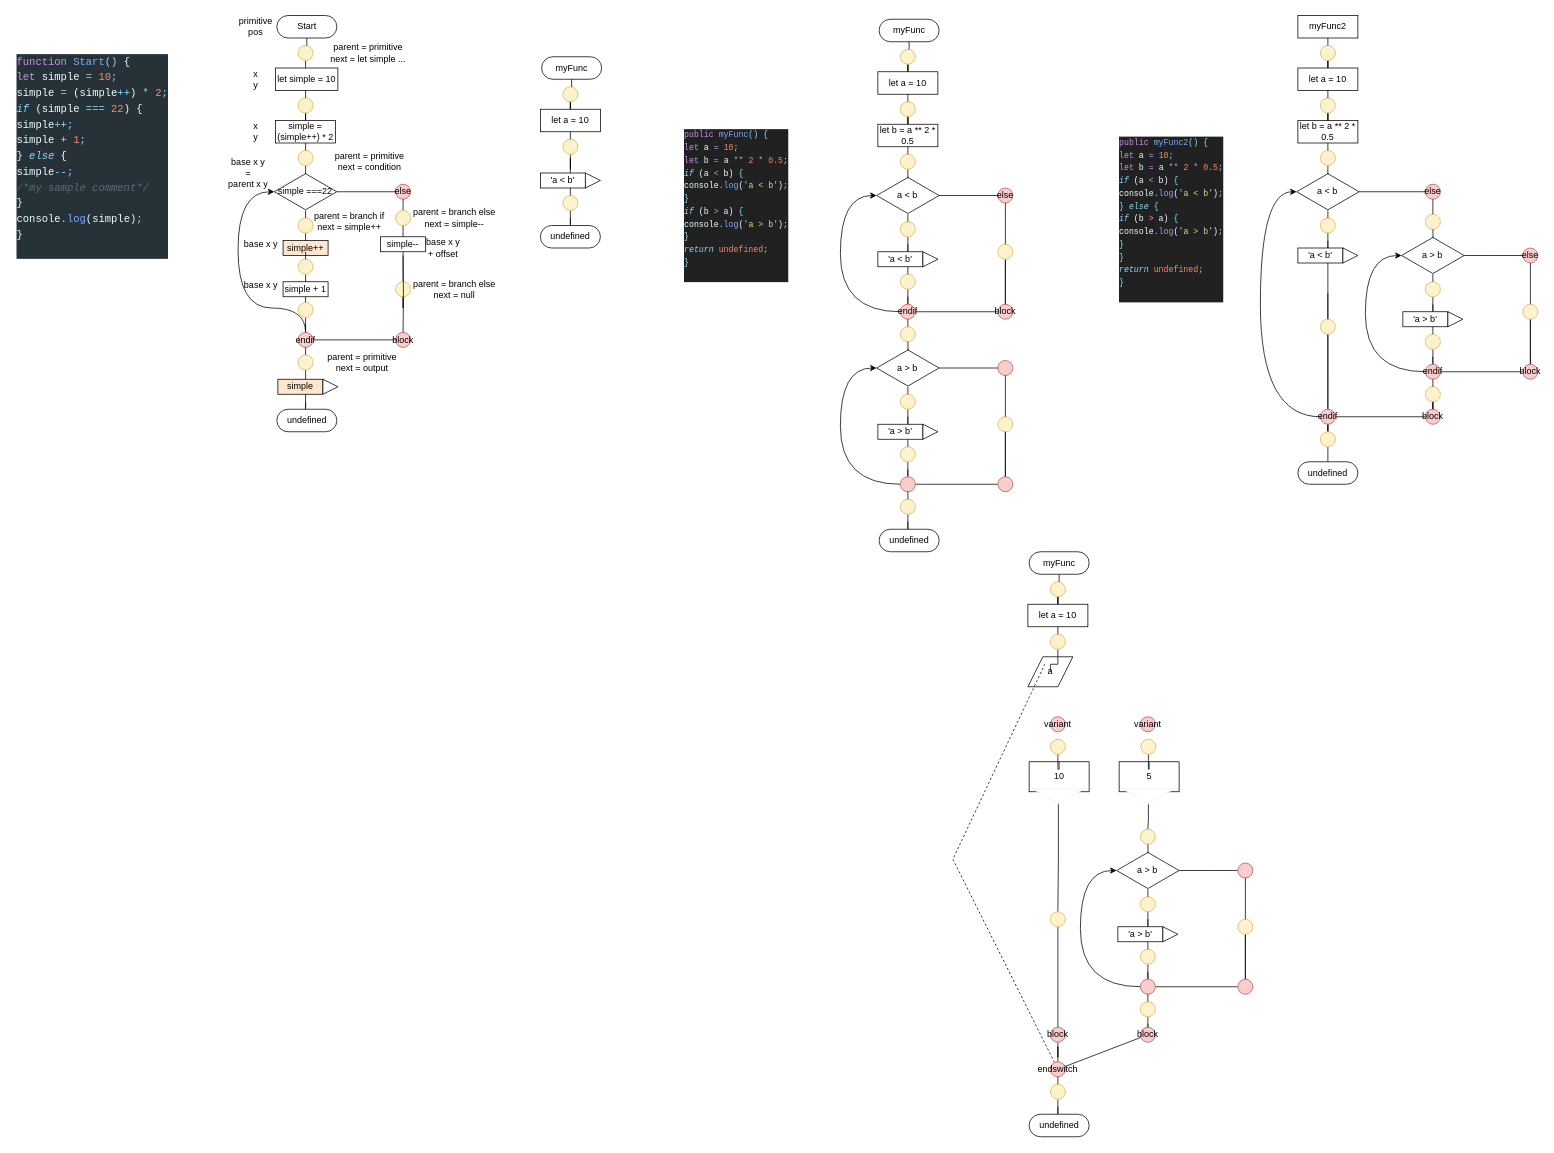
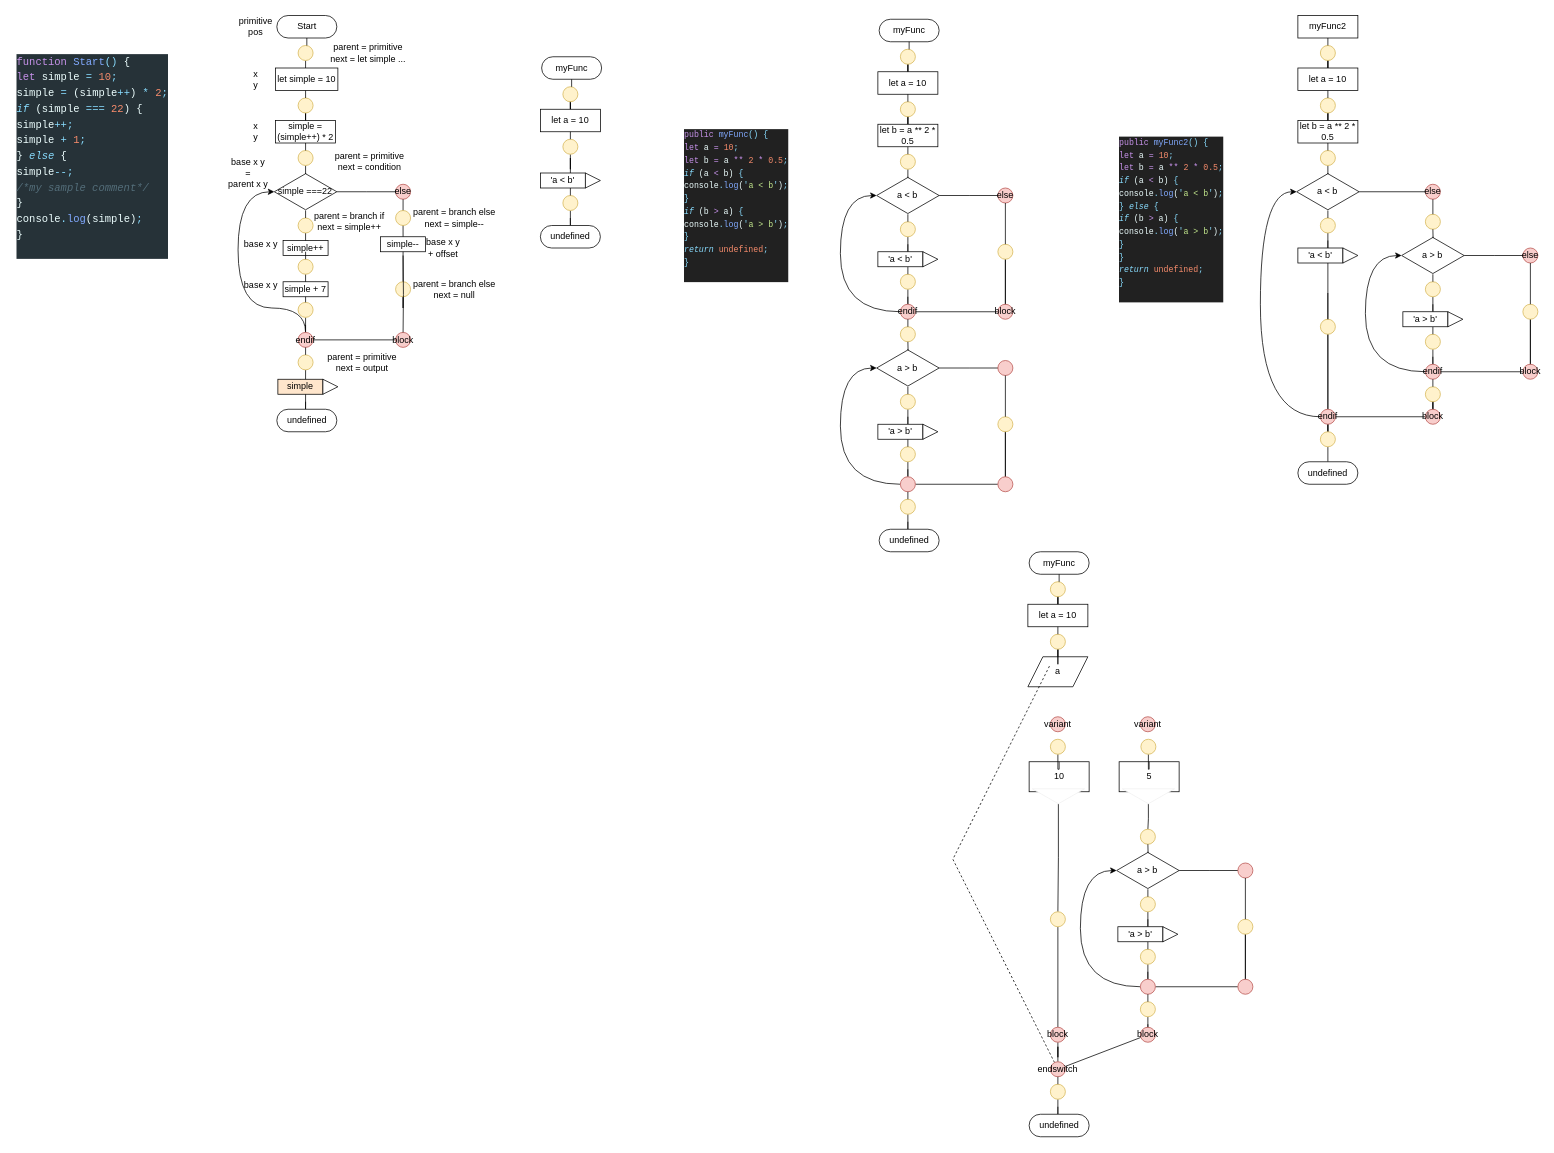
(306, 248) -> (306, 248)
(306, 289) -> (306, 289)
(1050, 672) -> (1058, 672)
